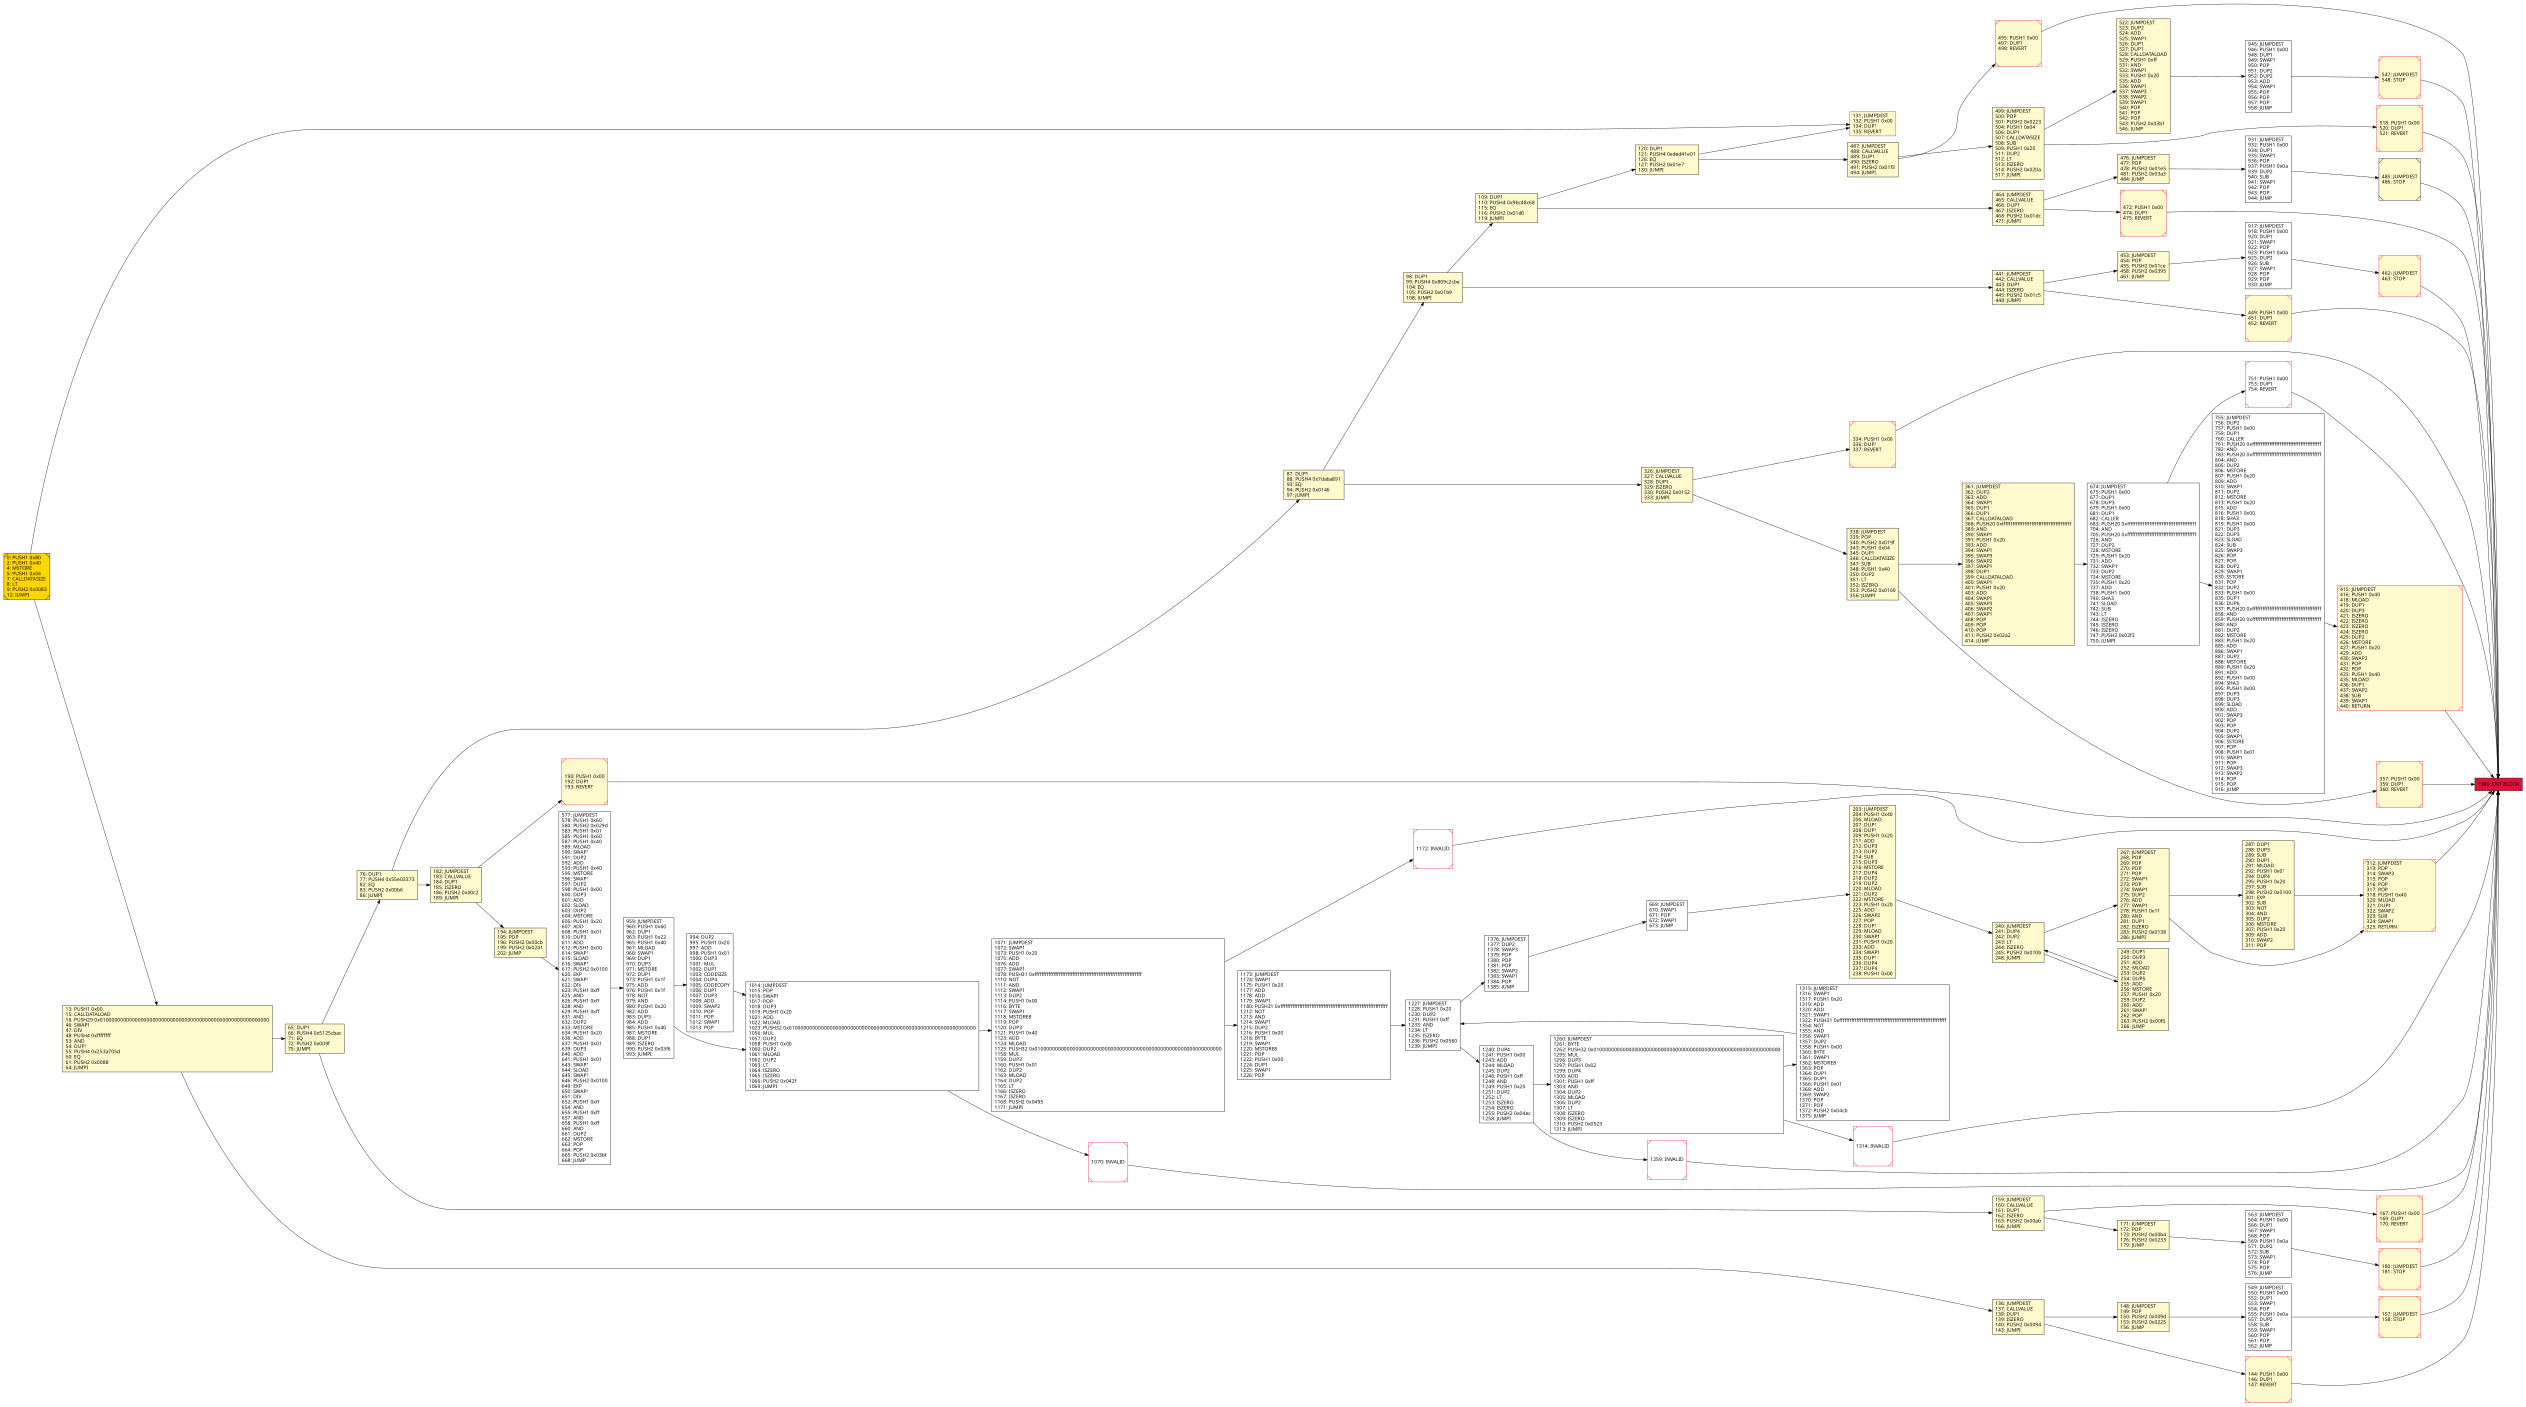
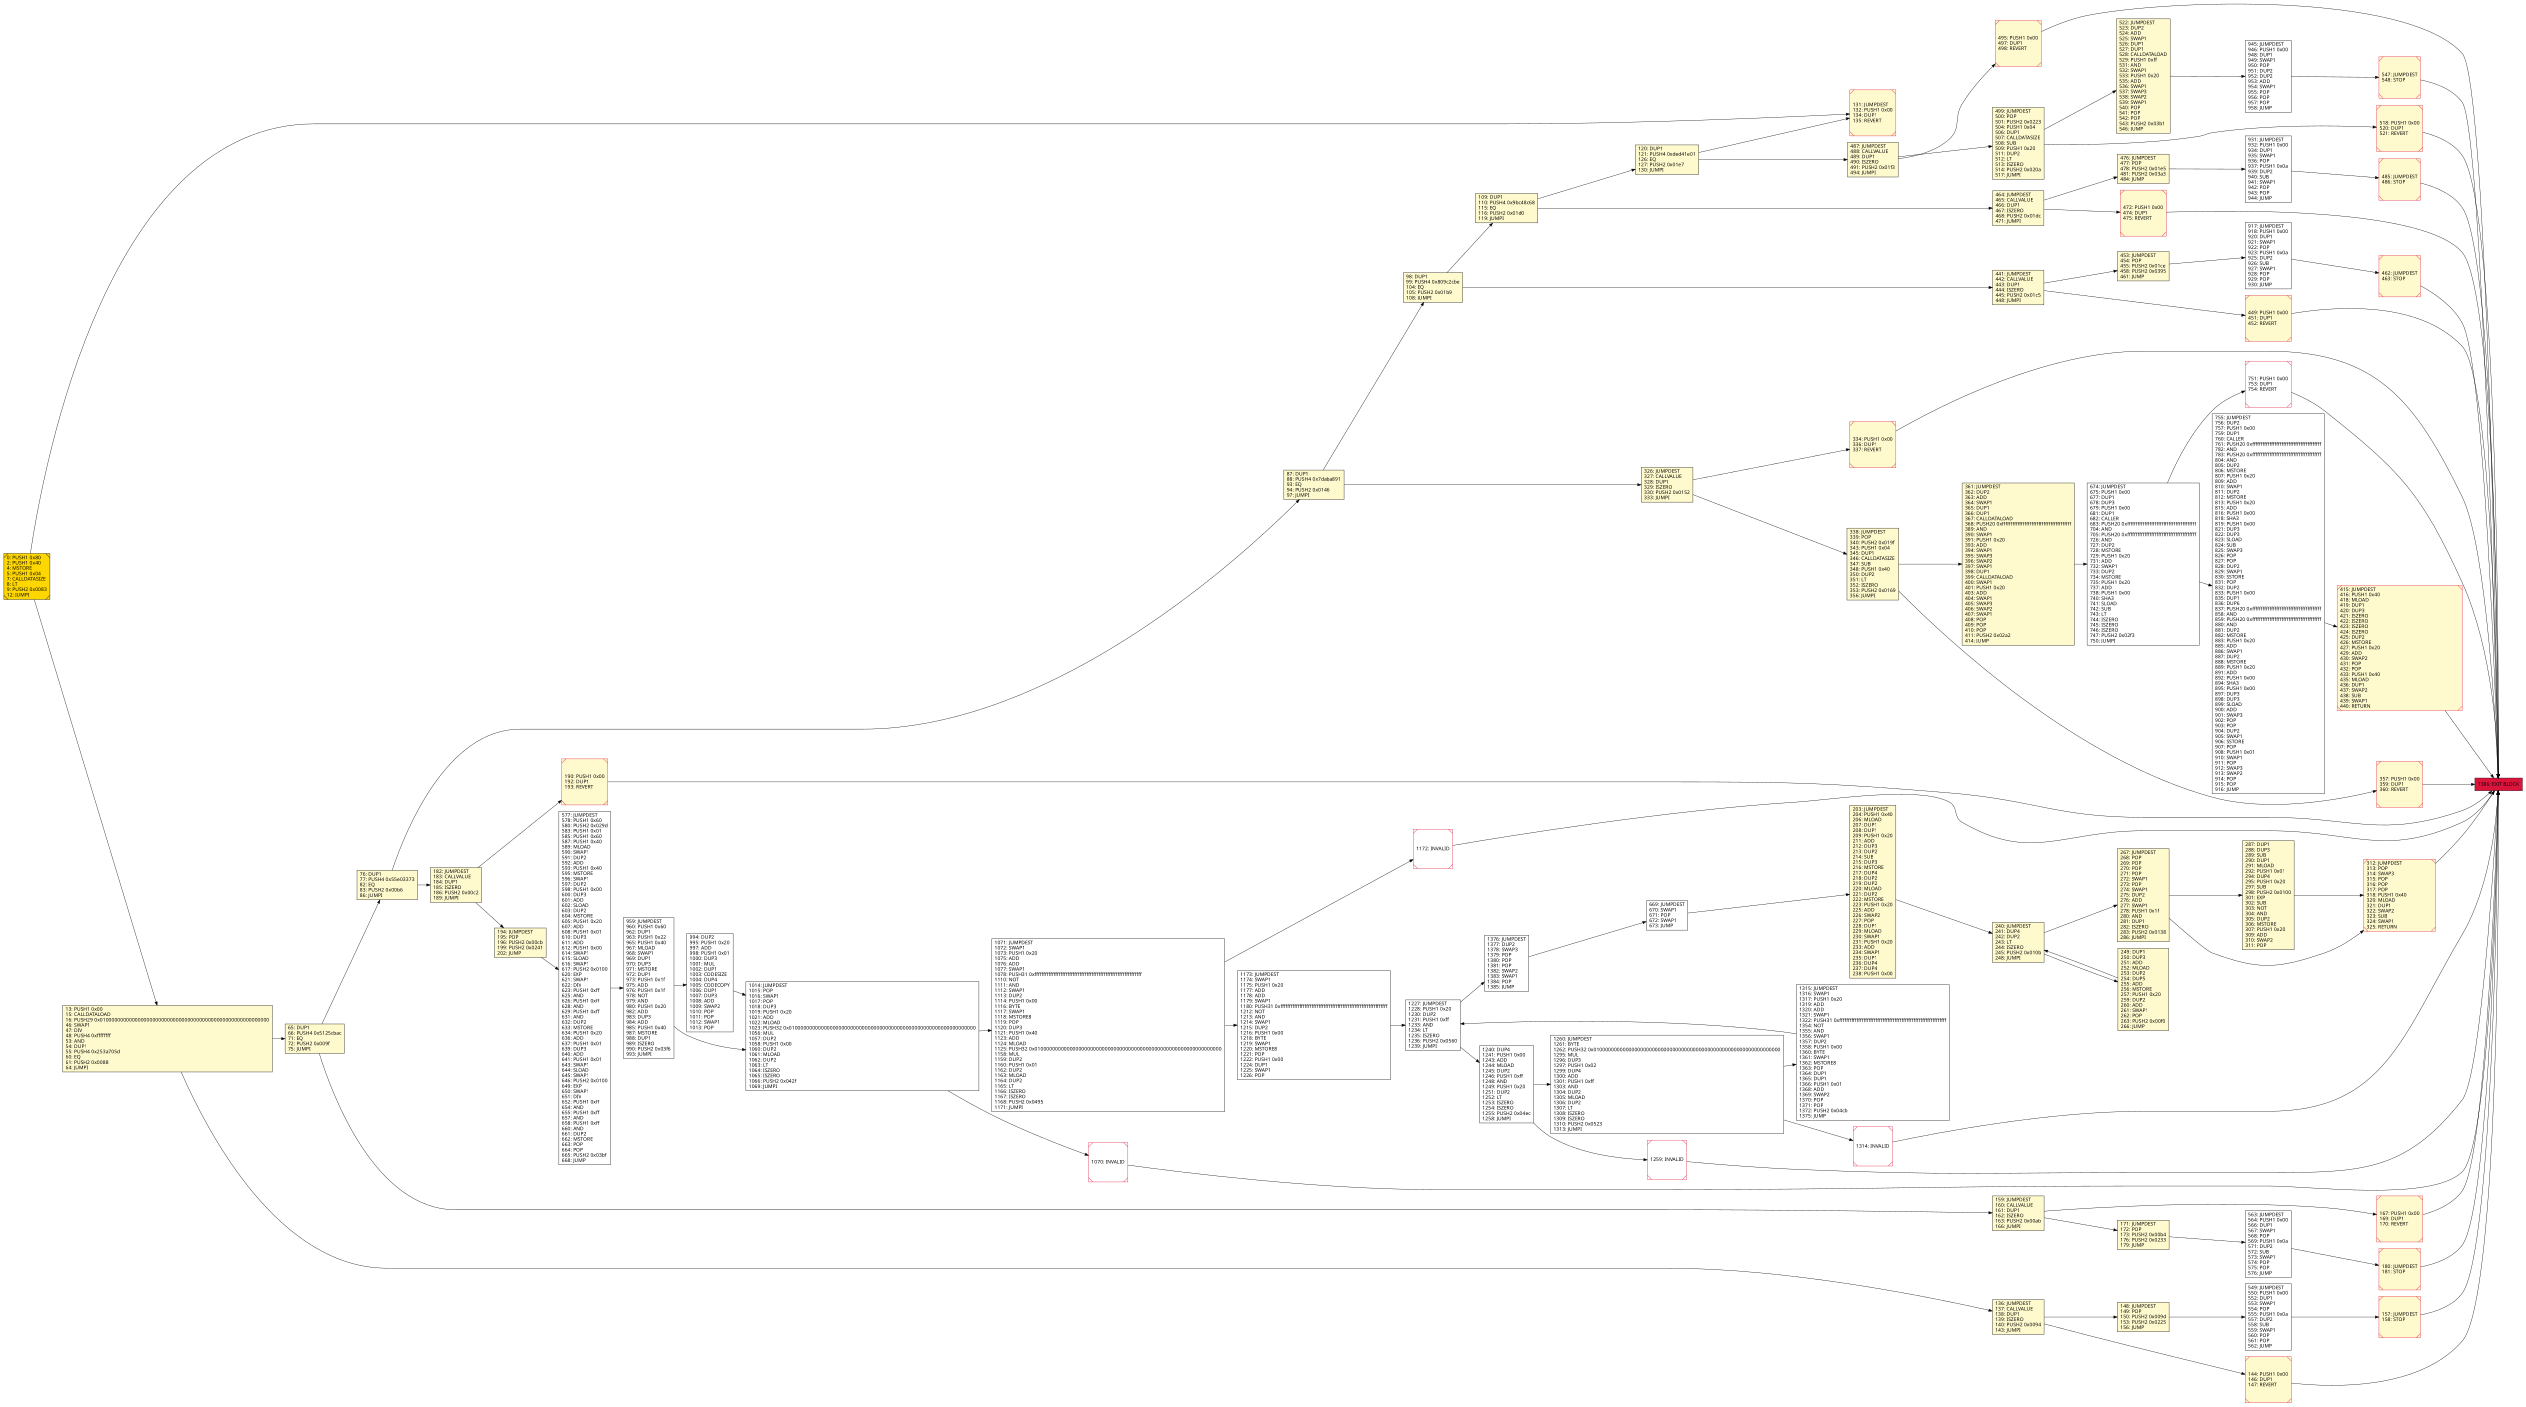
(1873, 124) -> (1873, 113)
(2400, 179) -> (2400, 179)
